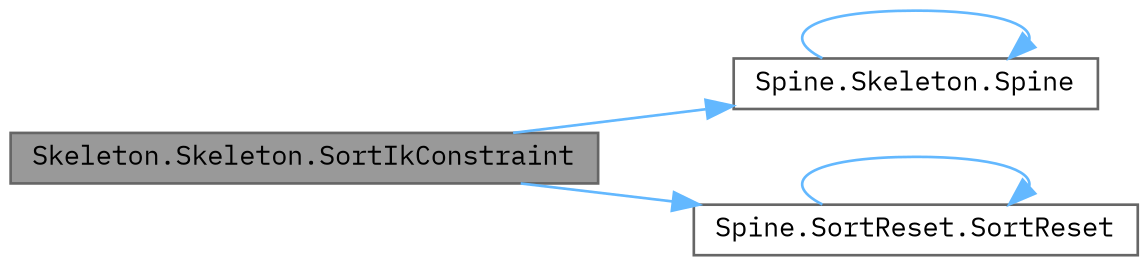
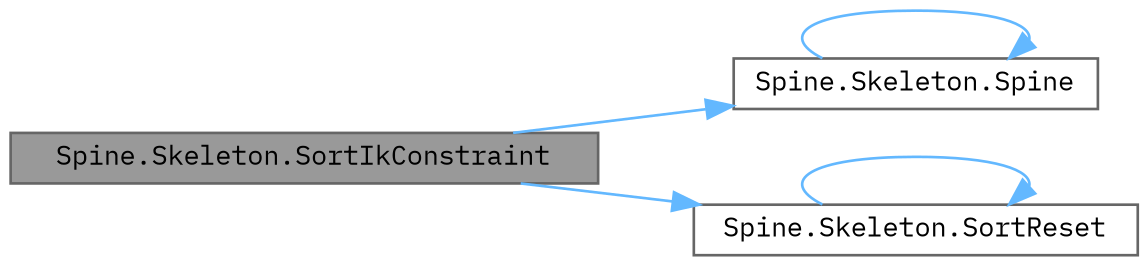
(304, 158) -> (304, 158)
(916, 230) -> (916, 230)
